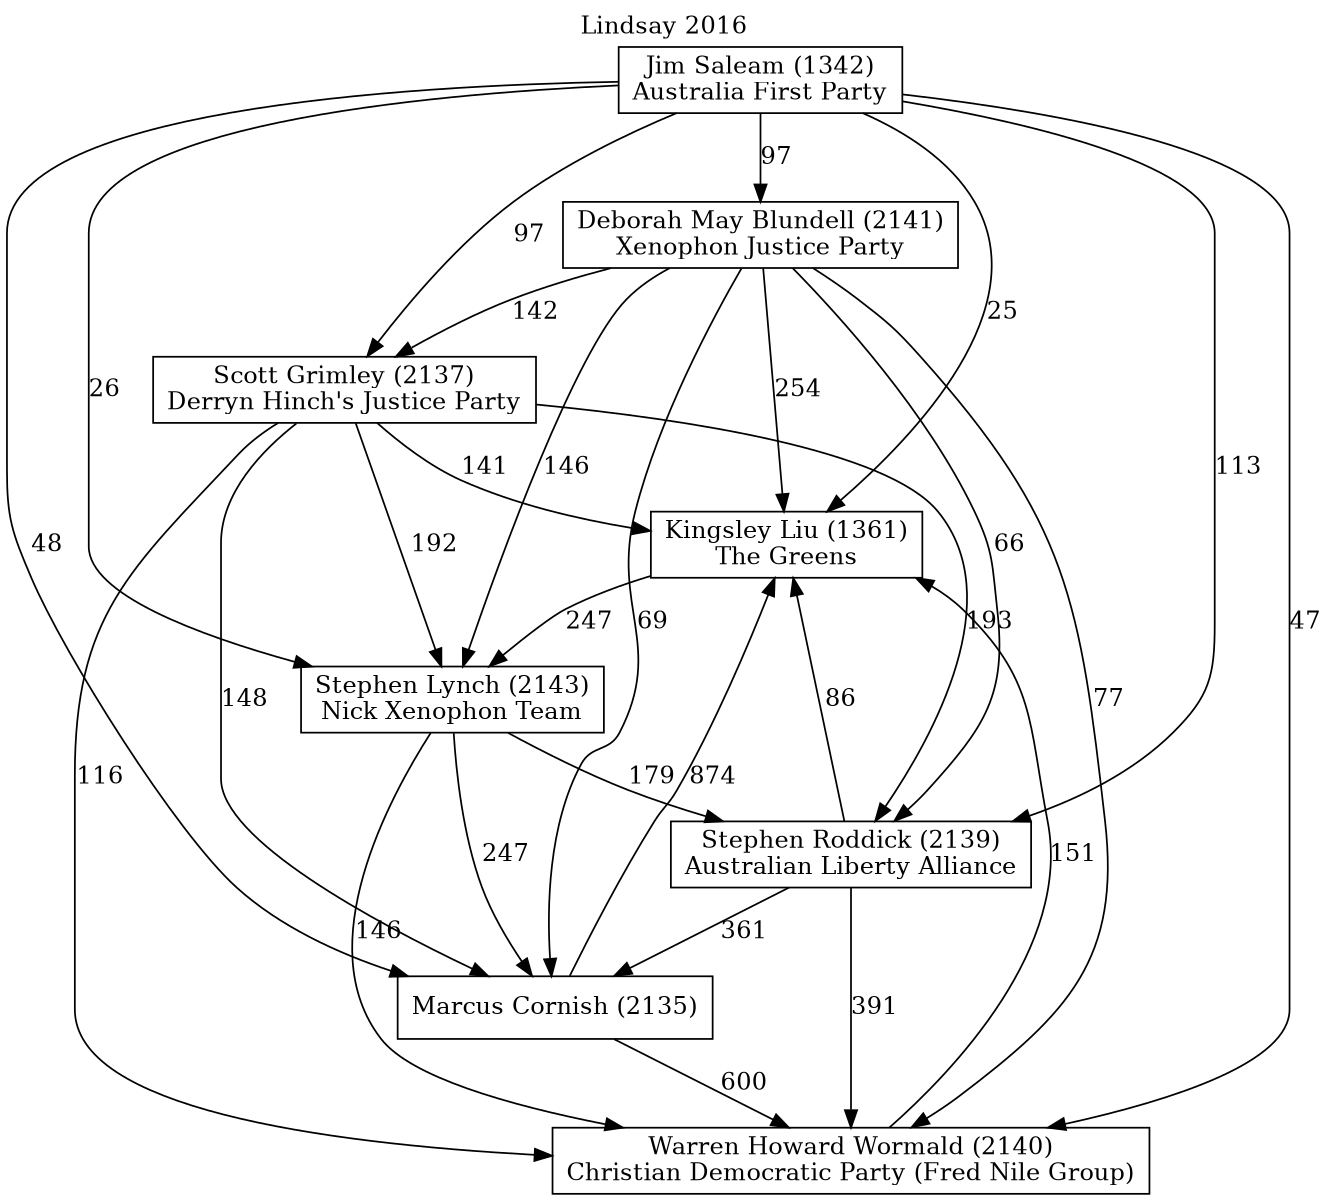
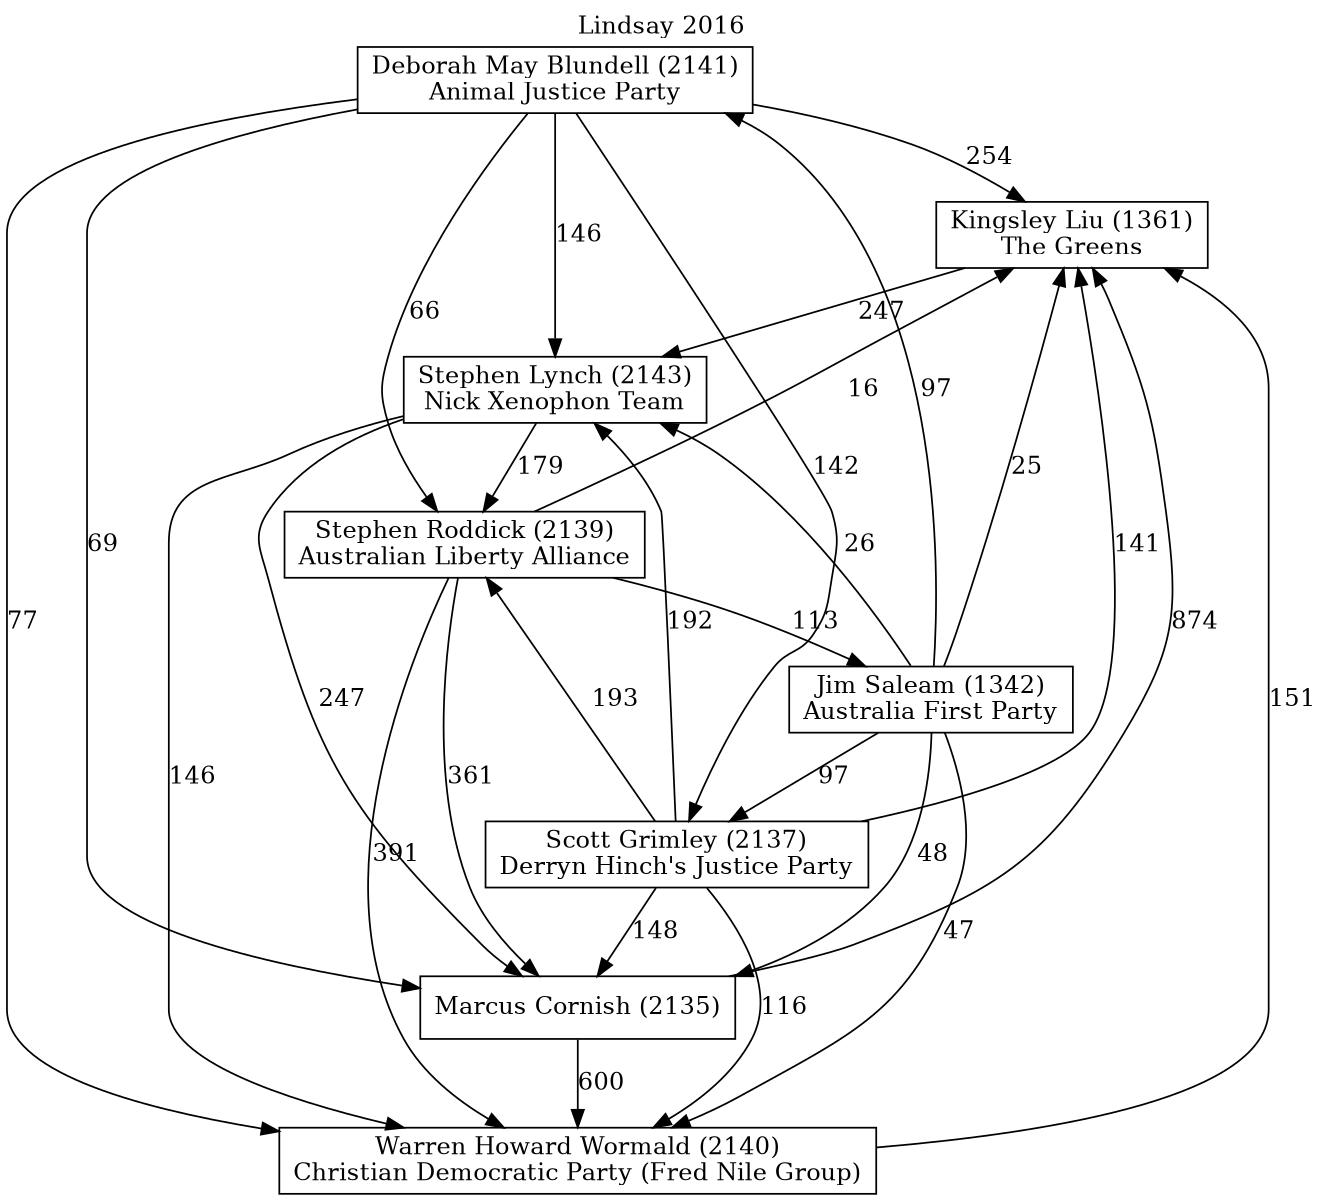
(761, 235) -> (555, 80)
(1215, 396) -> (733, 612)
(841, 700) -> (864, 390)
